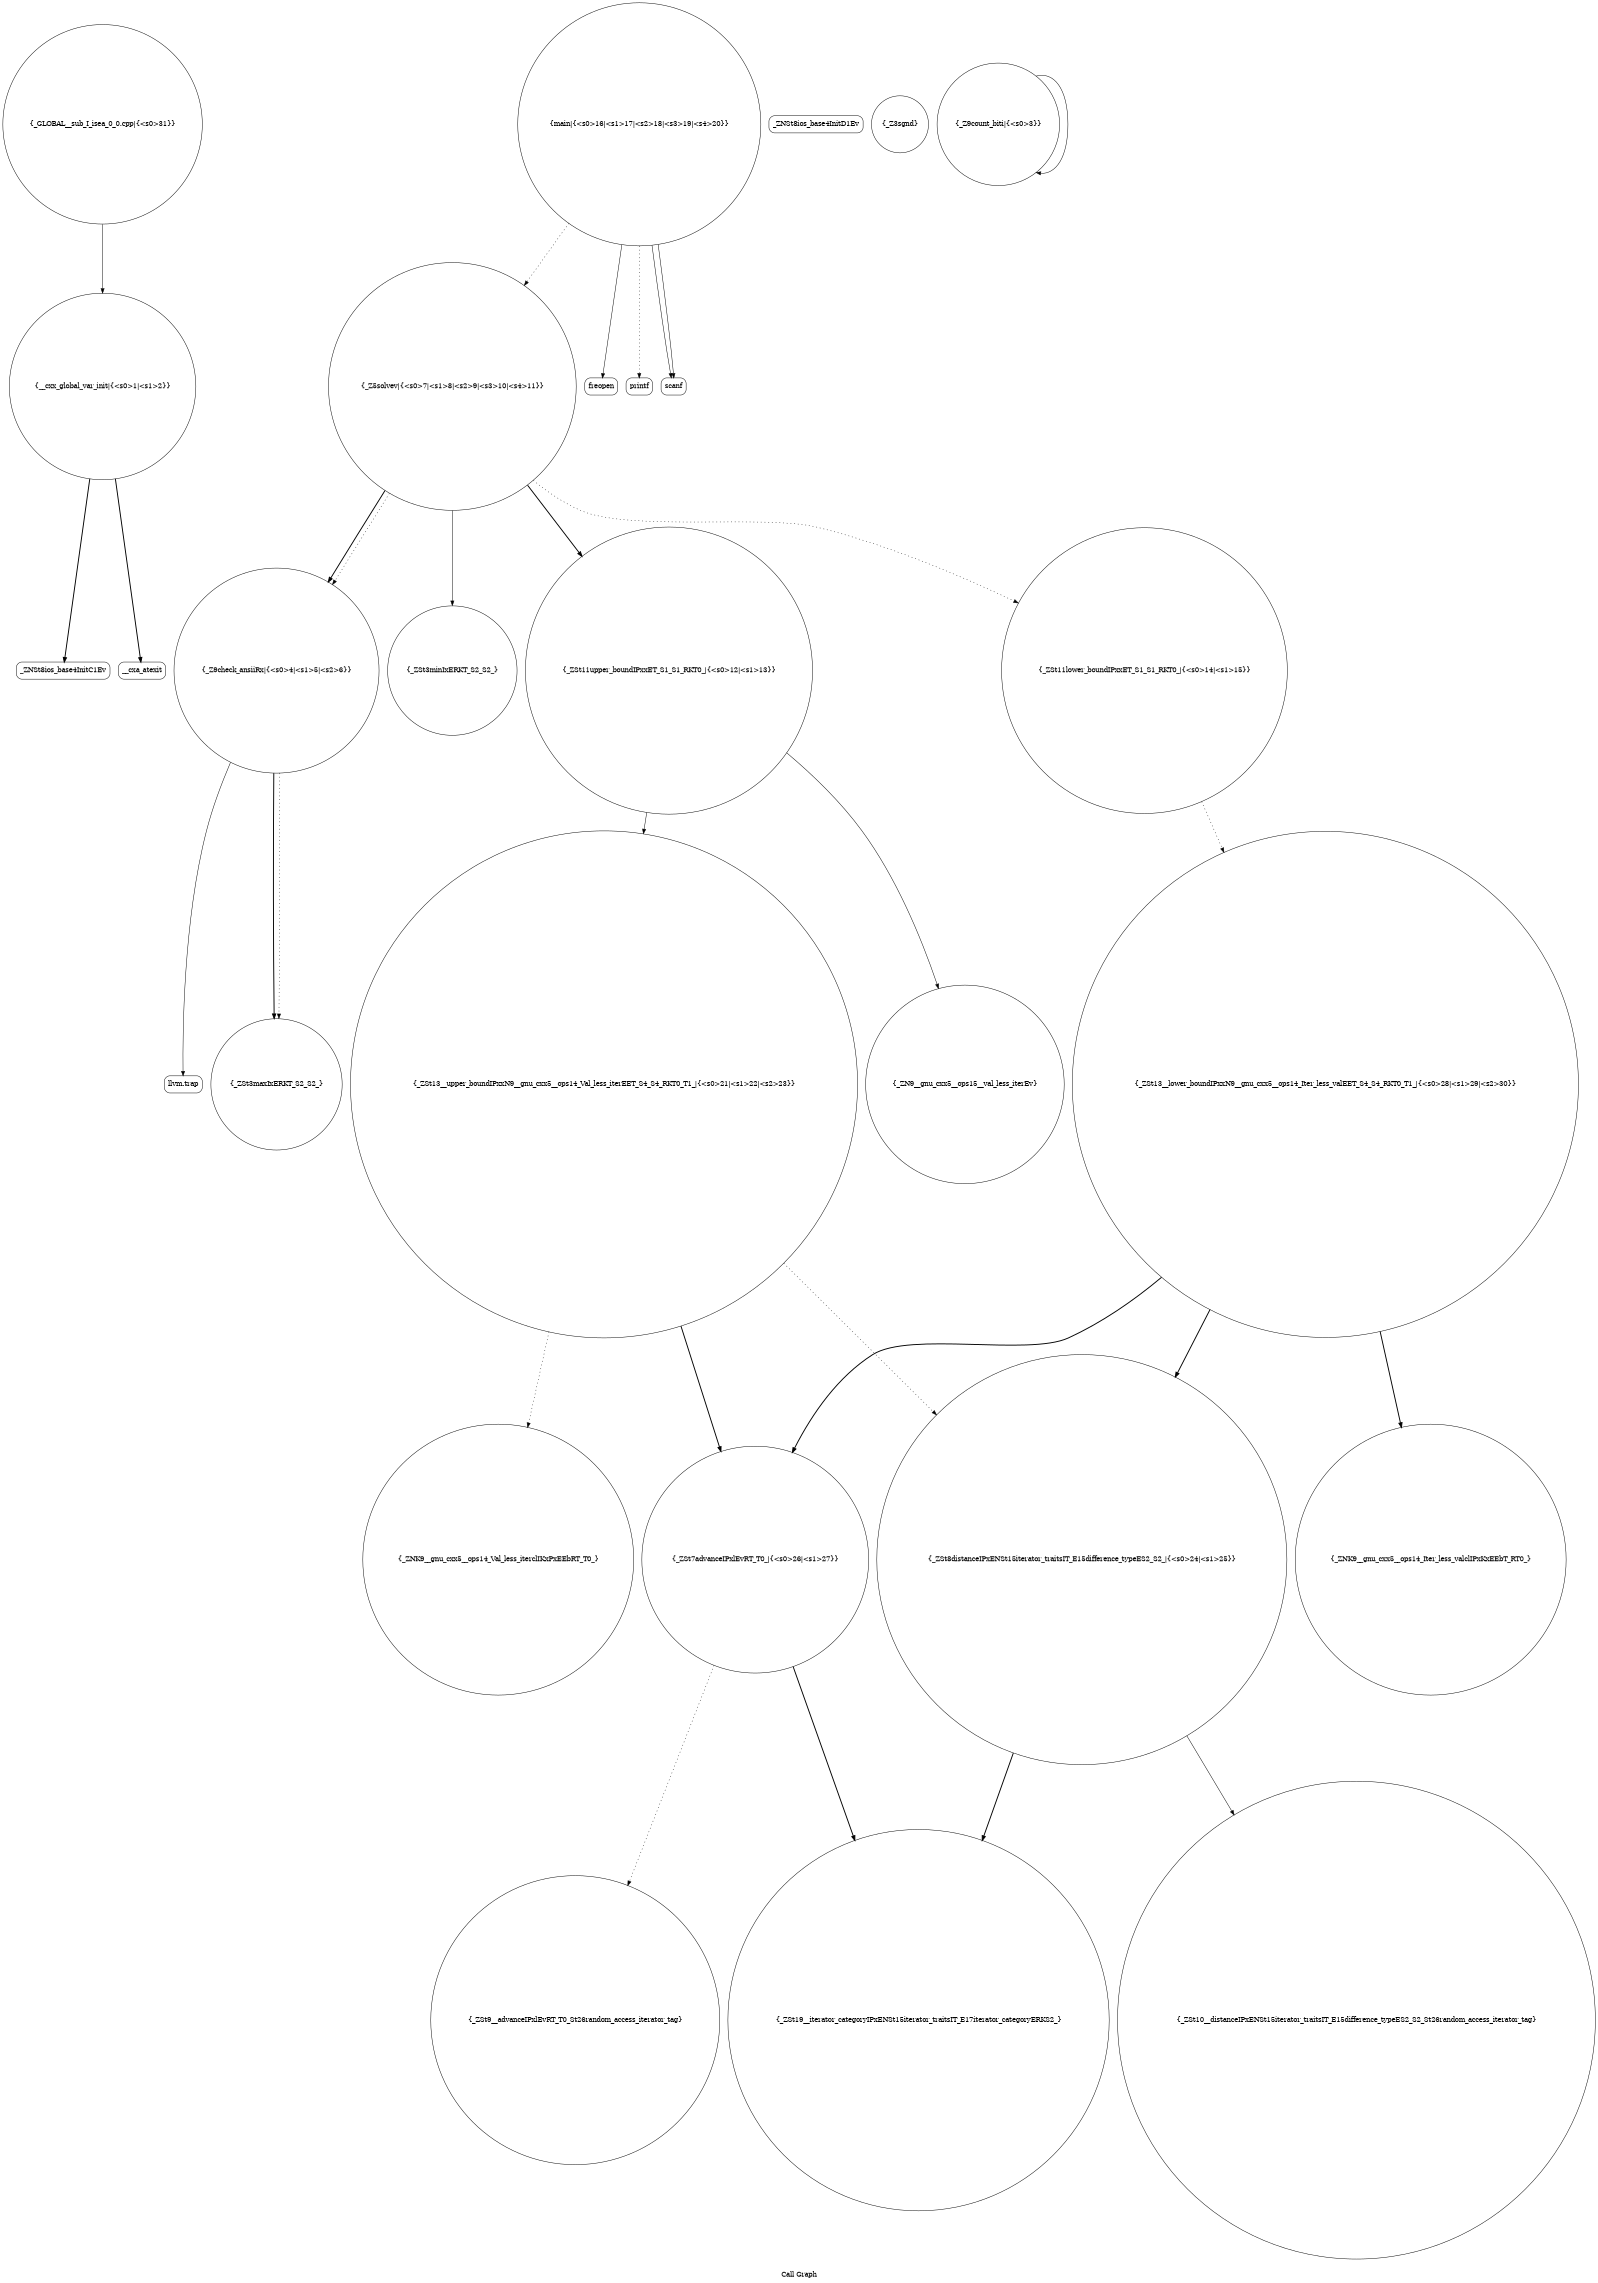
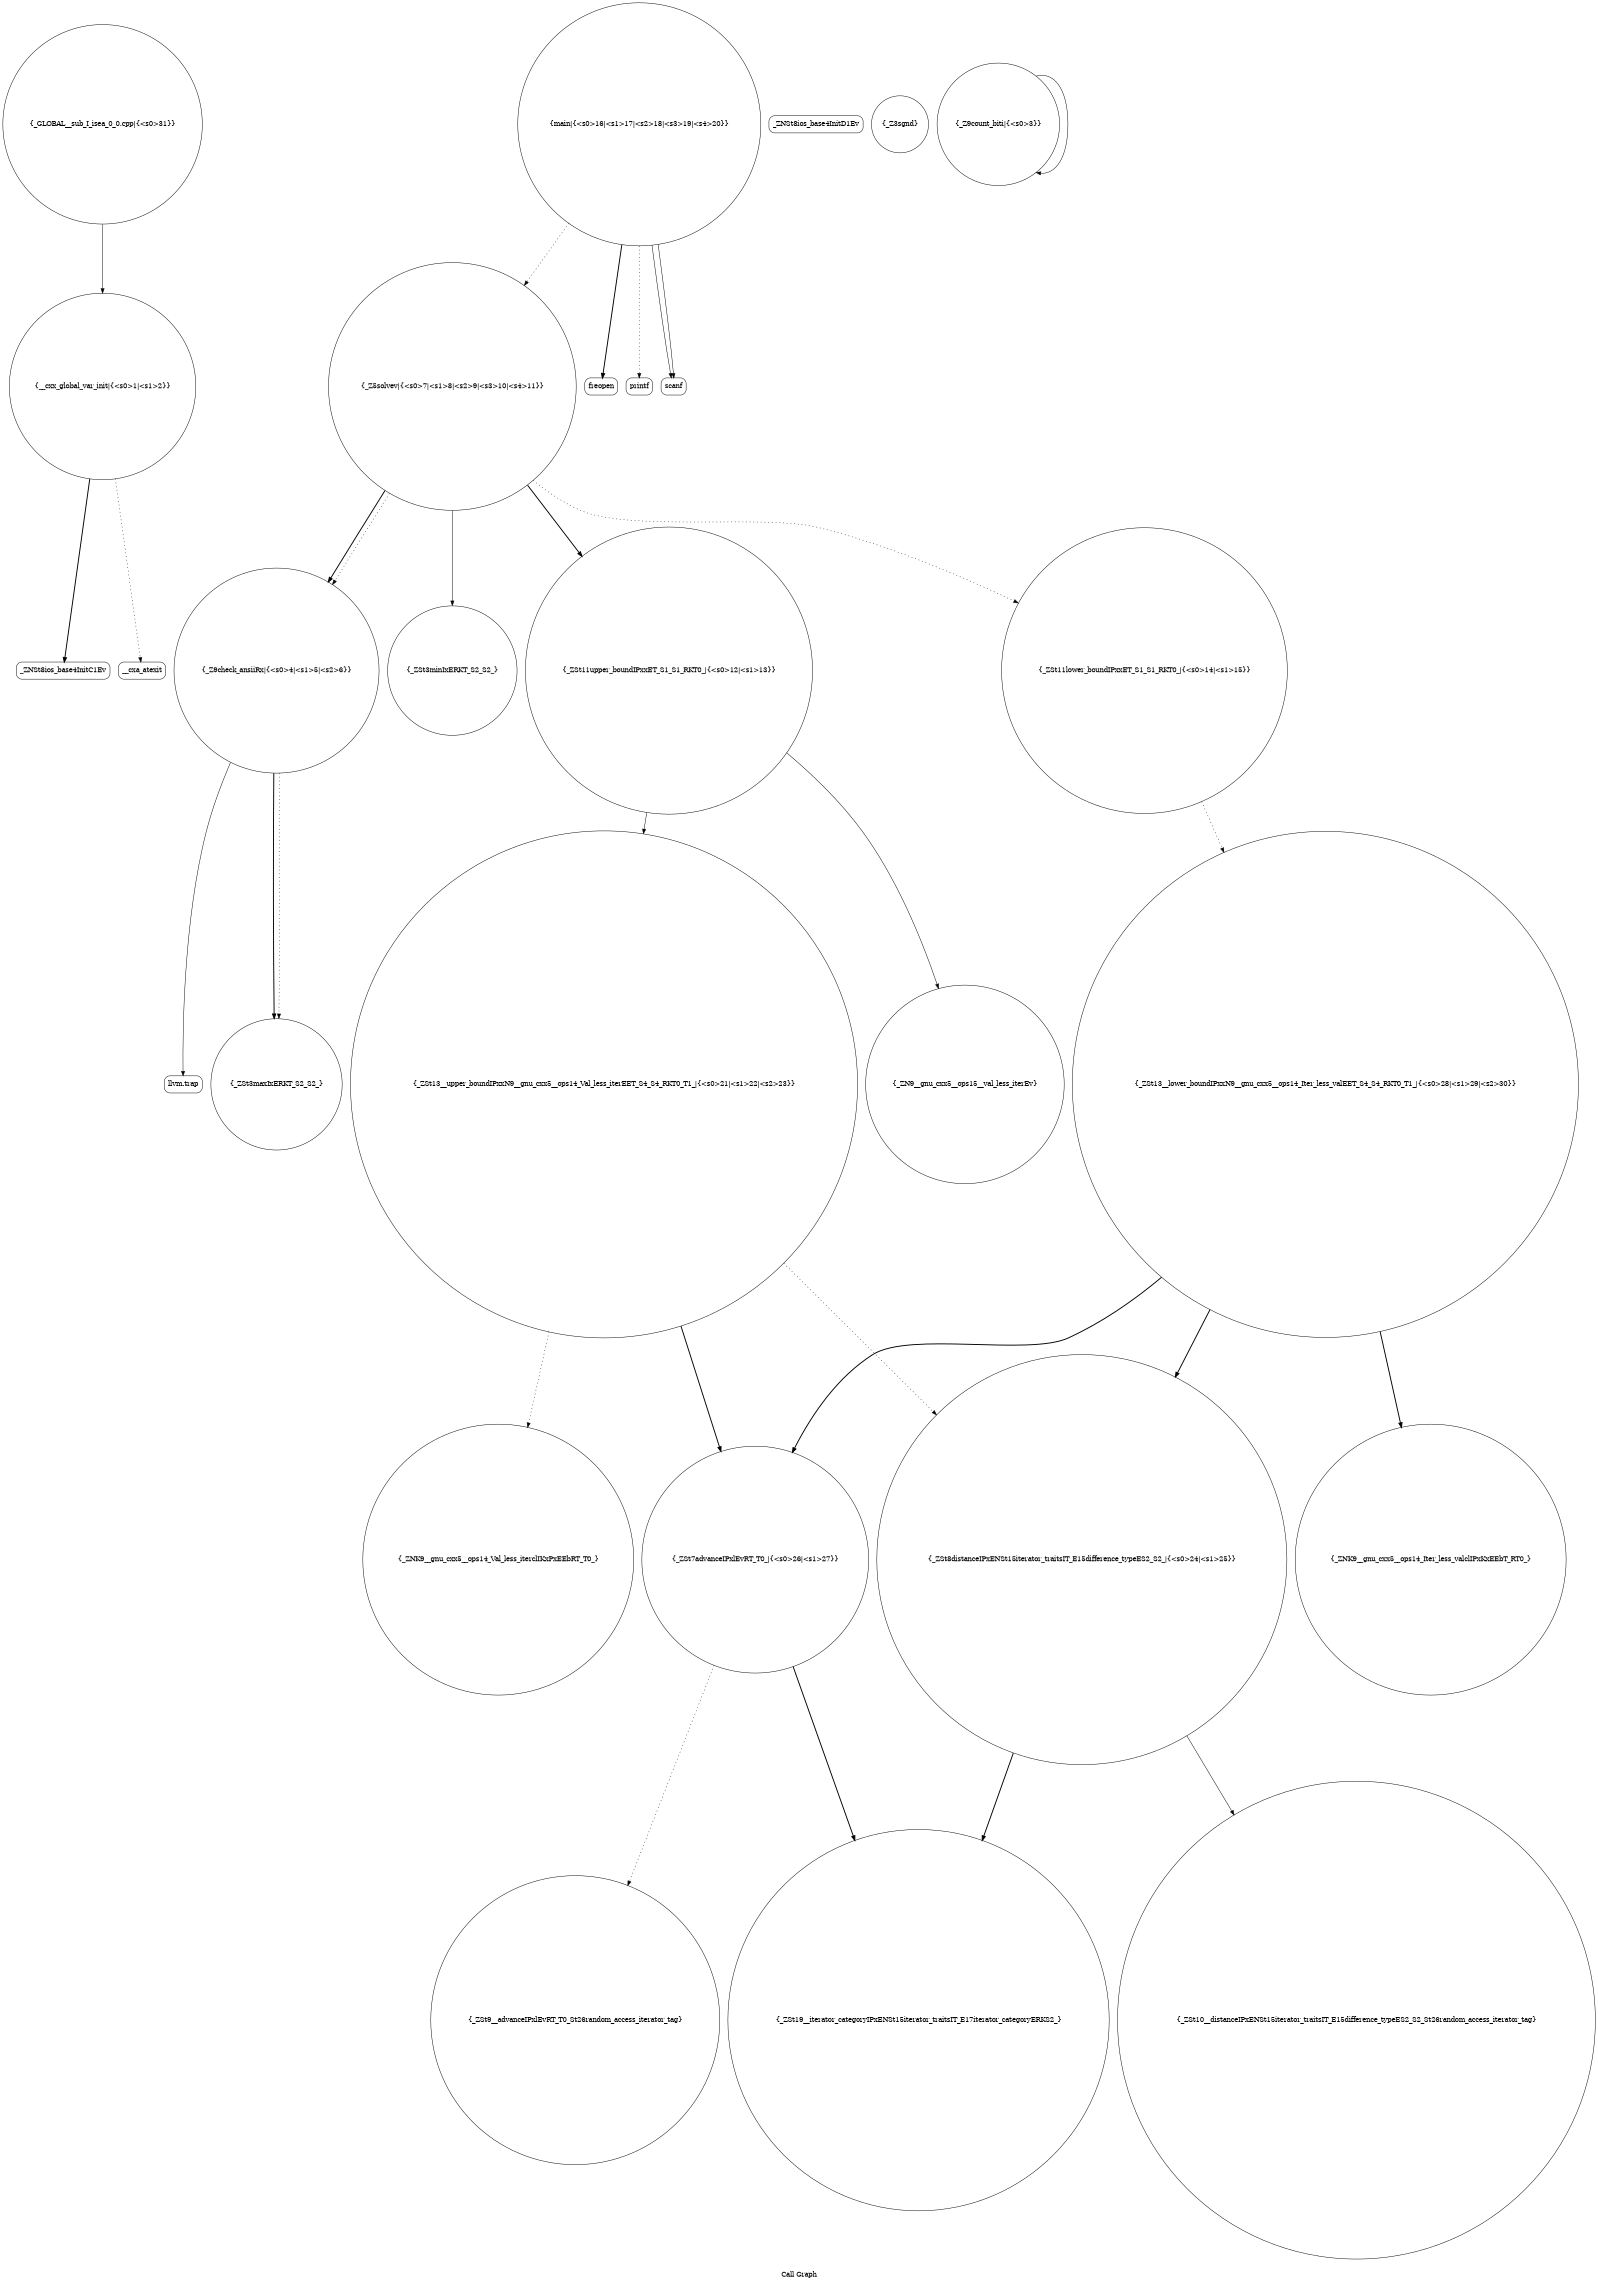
(612, 309) -> (612, 309)
(128, 568) -> (128, 568)
